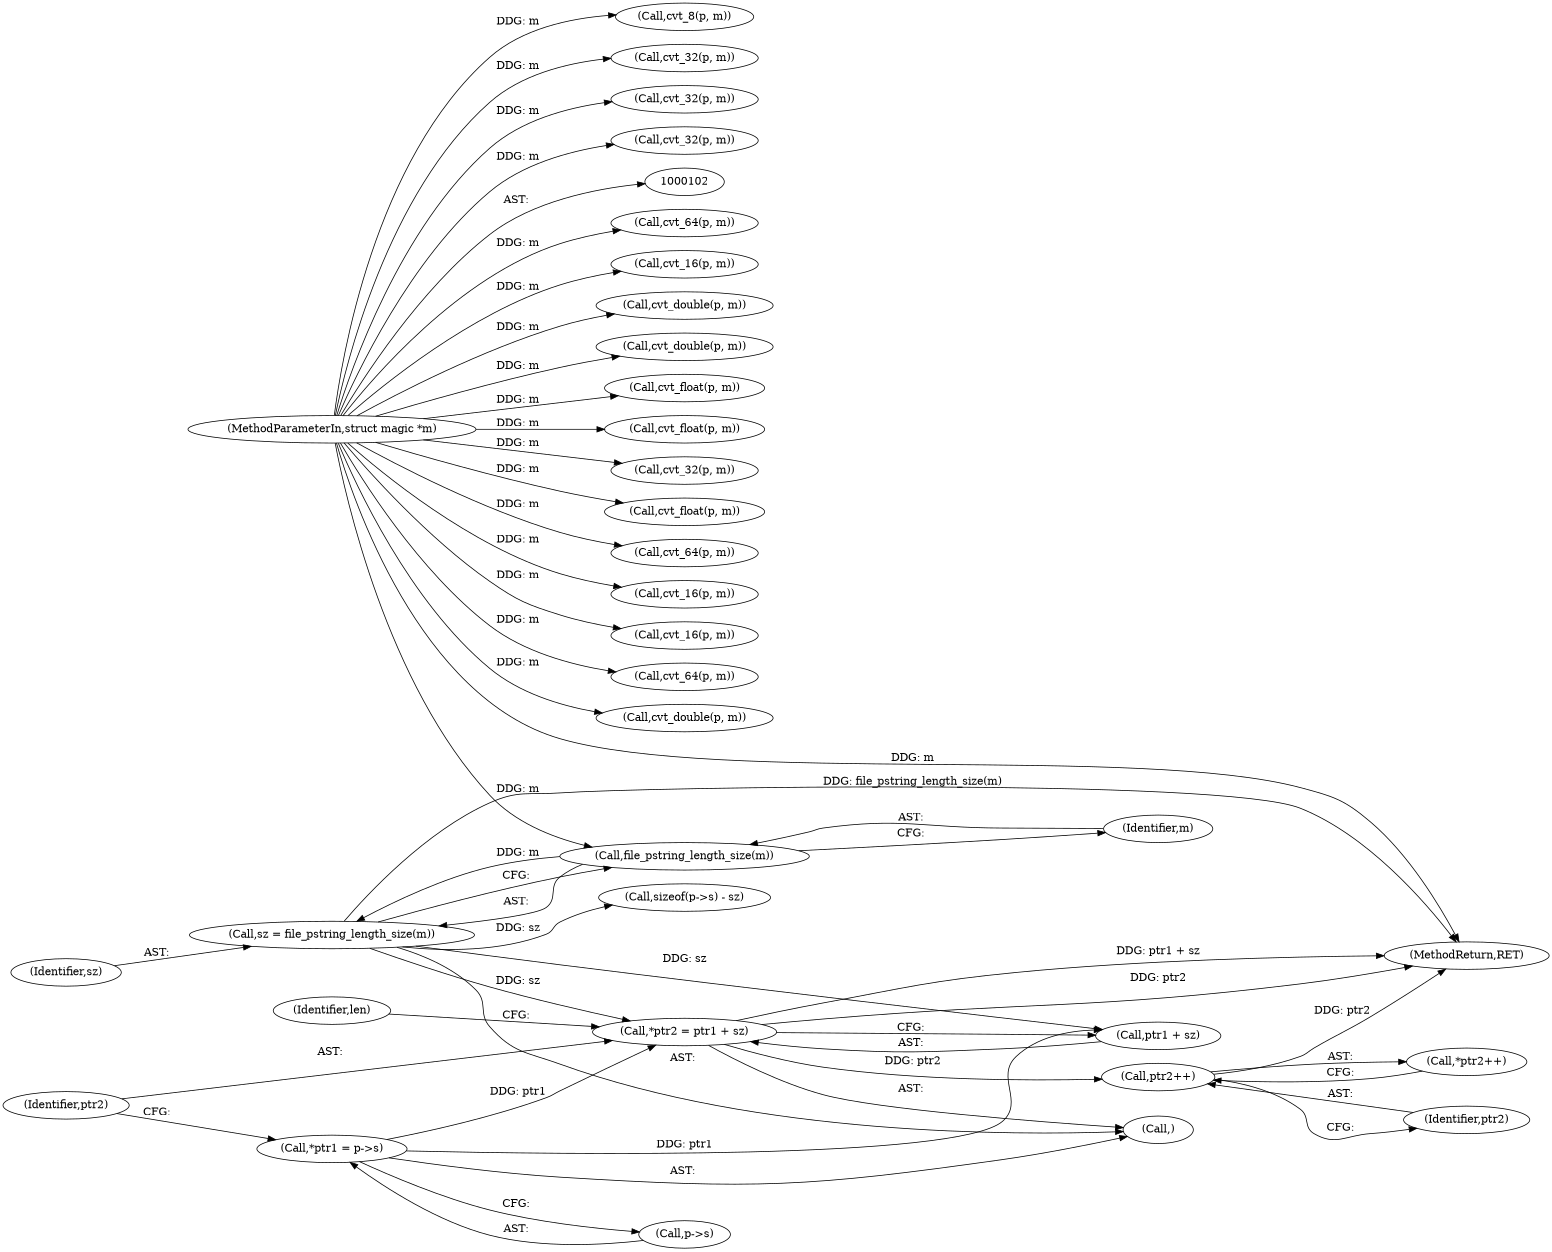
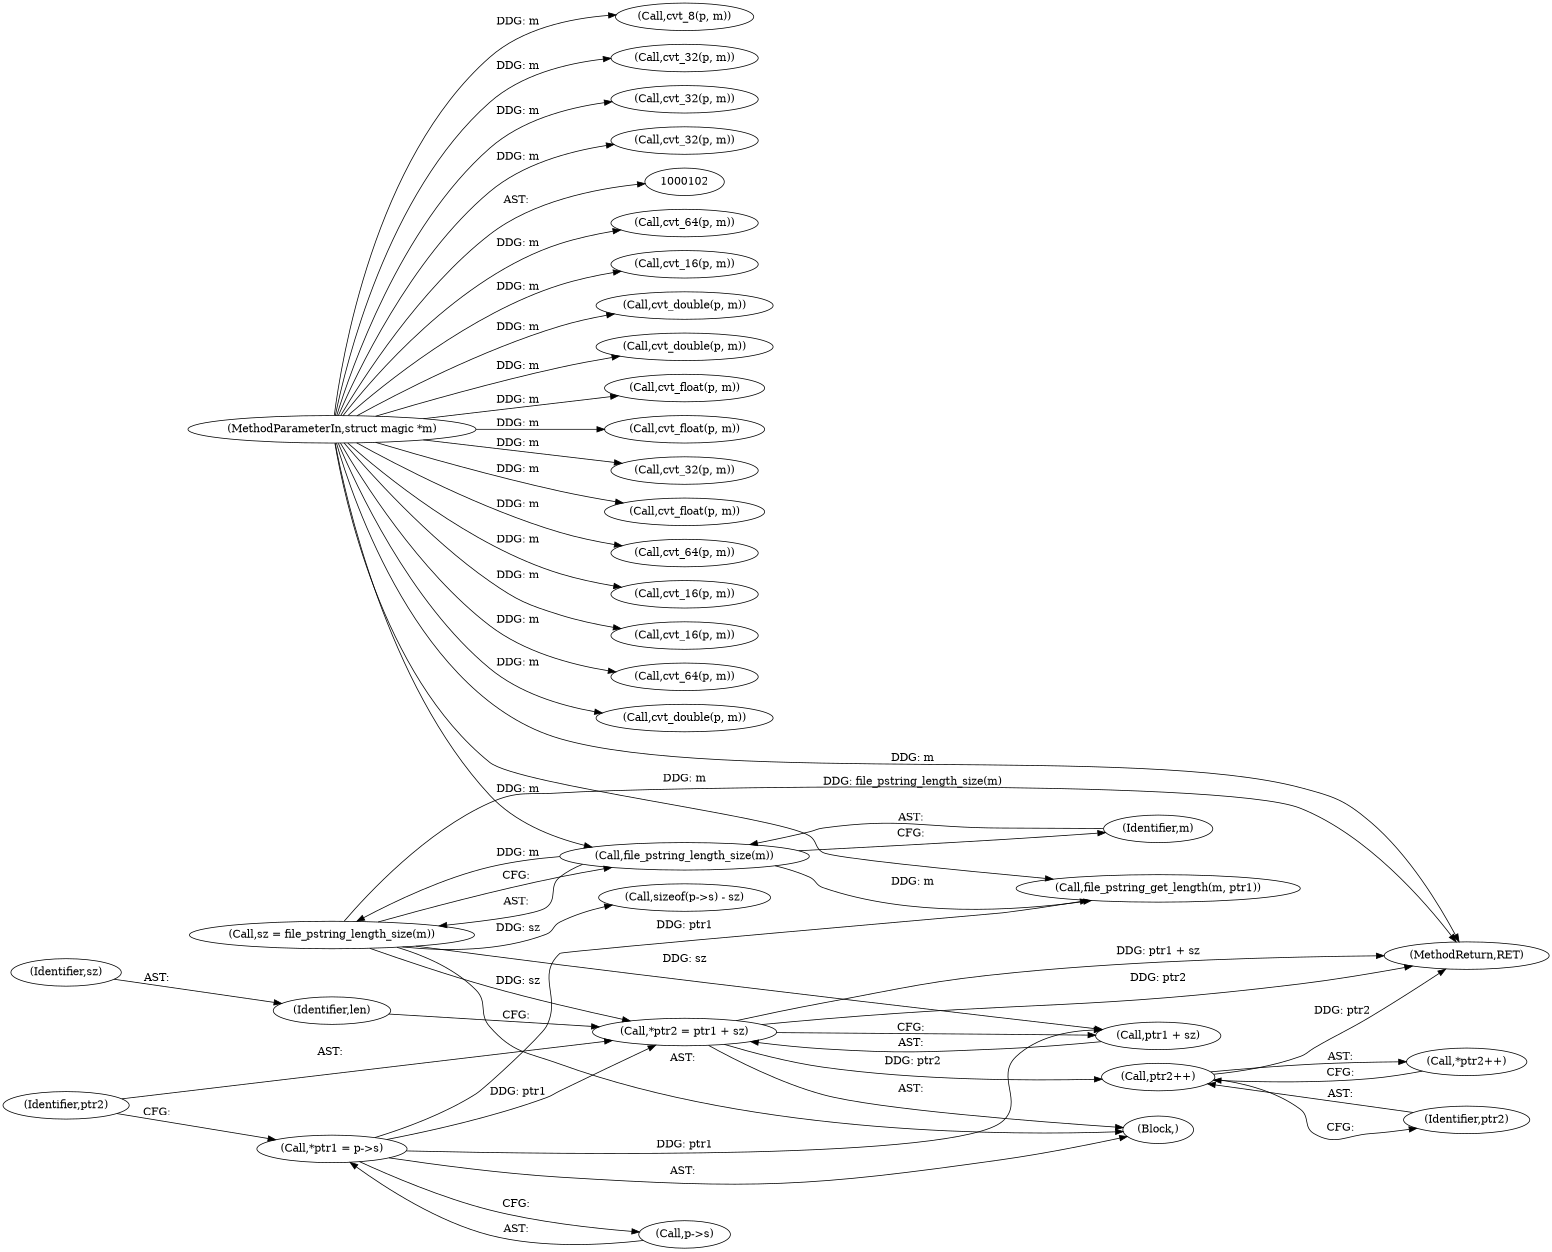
none -> (1158, 888)
(179, 957) -> (194, 991)
(1158, 1130) -> (1158, 1130)
